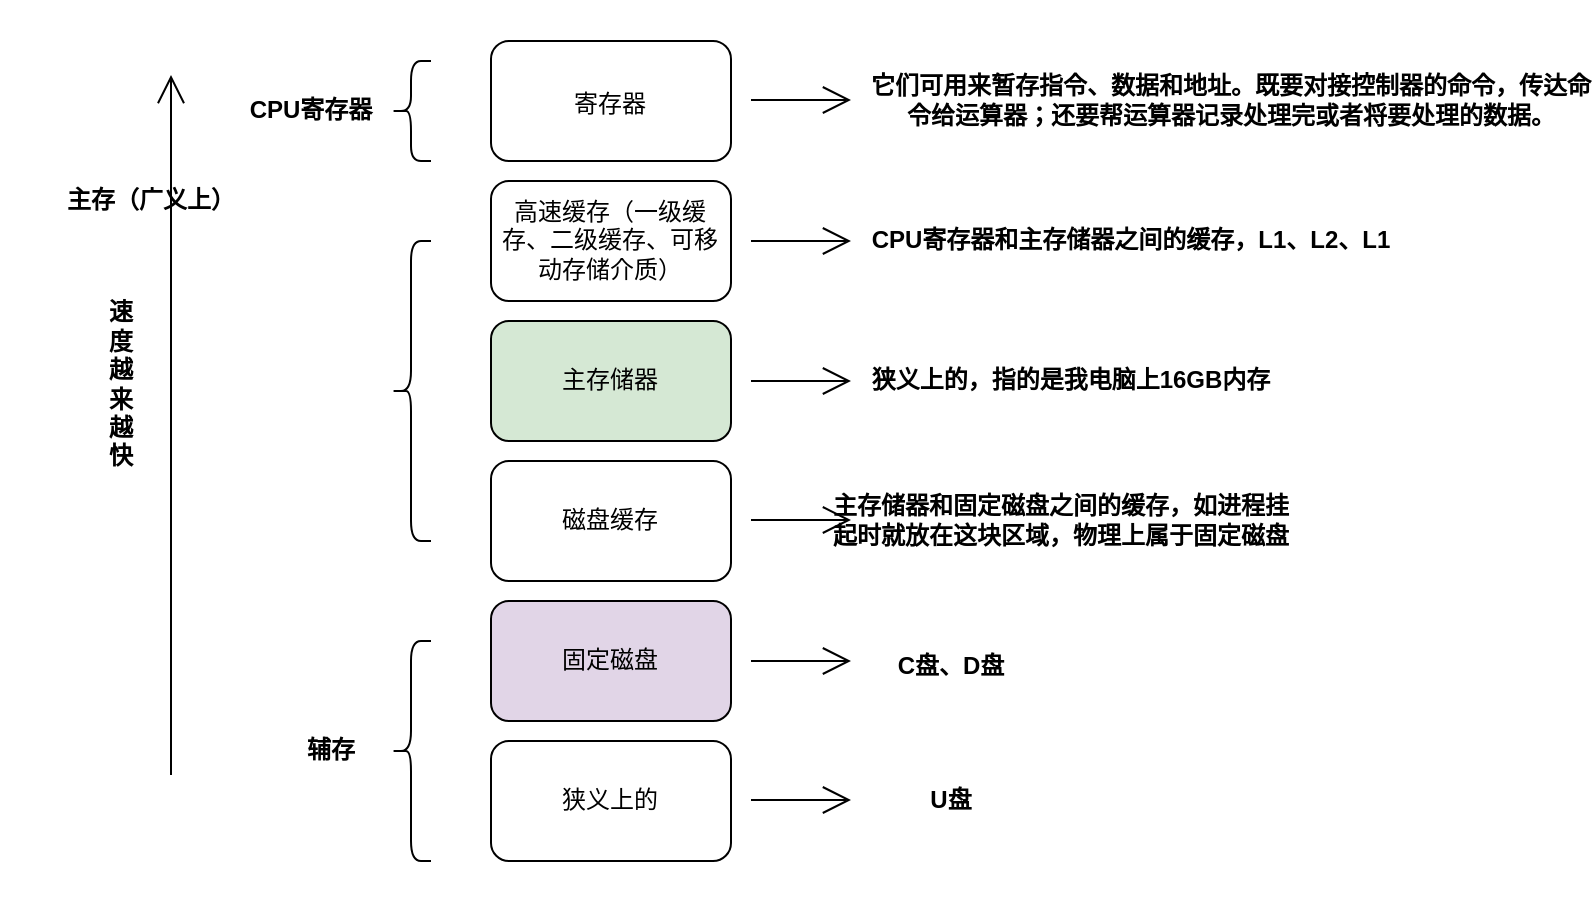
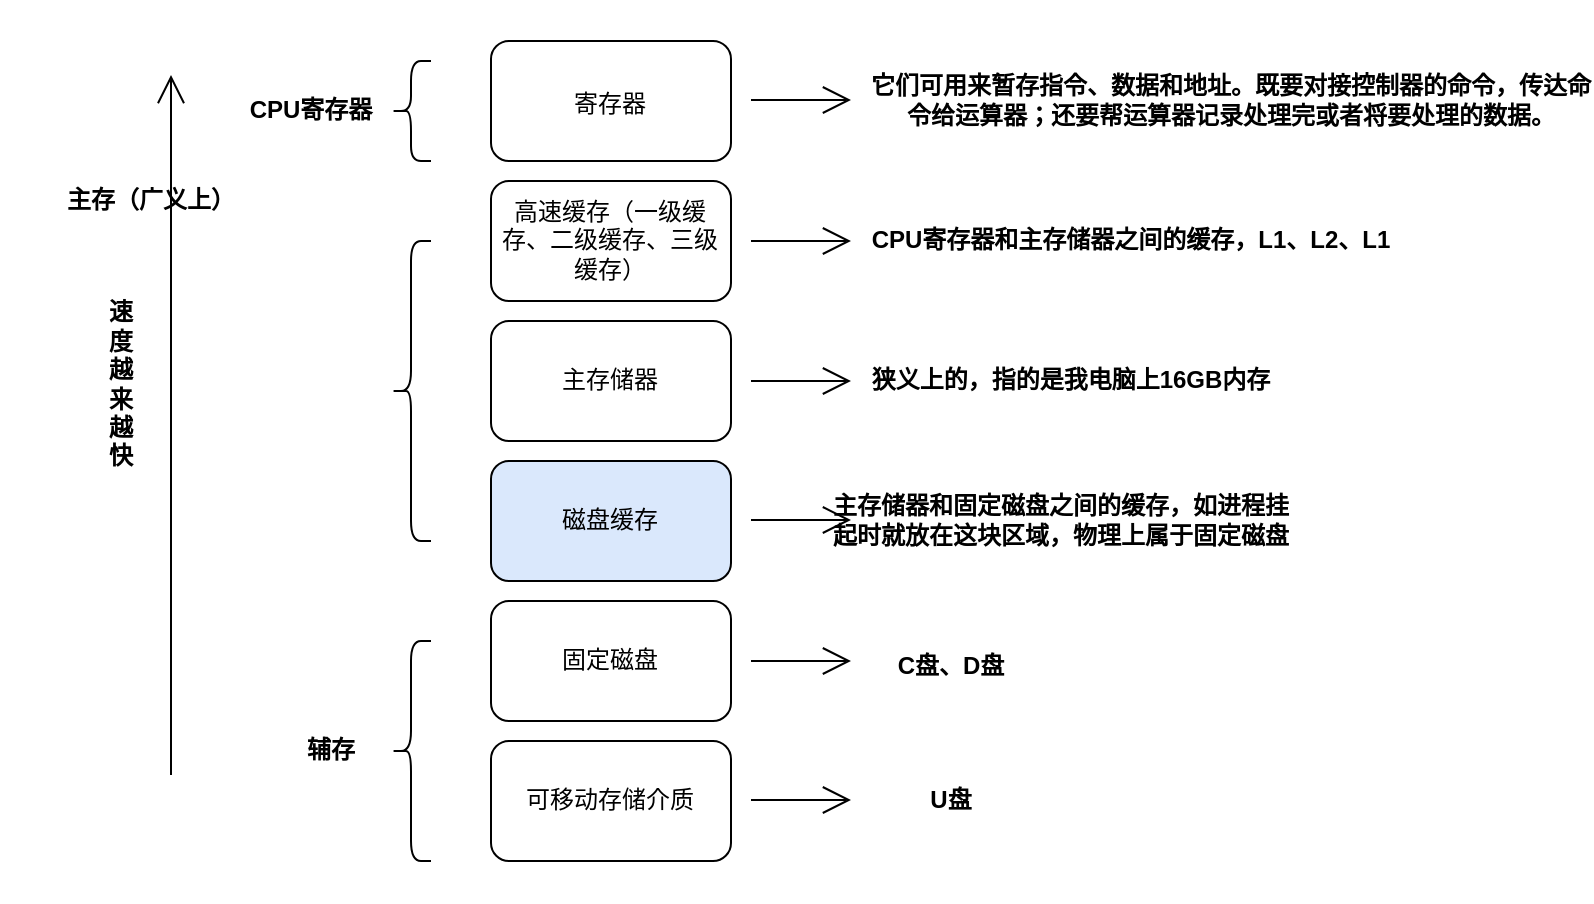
(611, 241) -> (611, 241)
(611, 381) -> (611, 381)
(611, 521) -> (611, 521)
(611, 661) -> (611, 661)
(611, 801) -> (611, 801)
